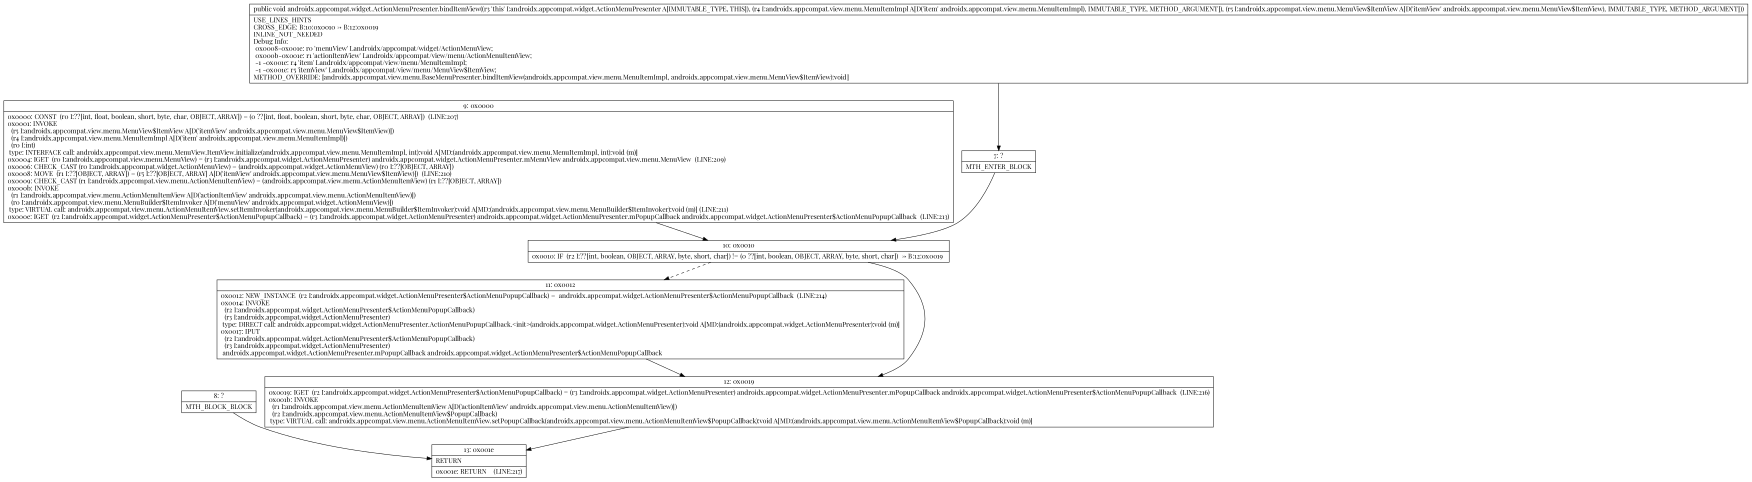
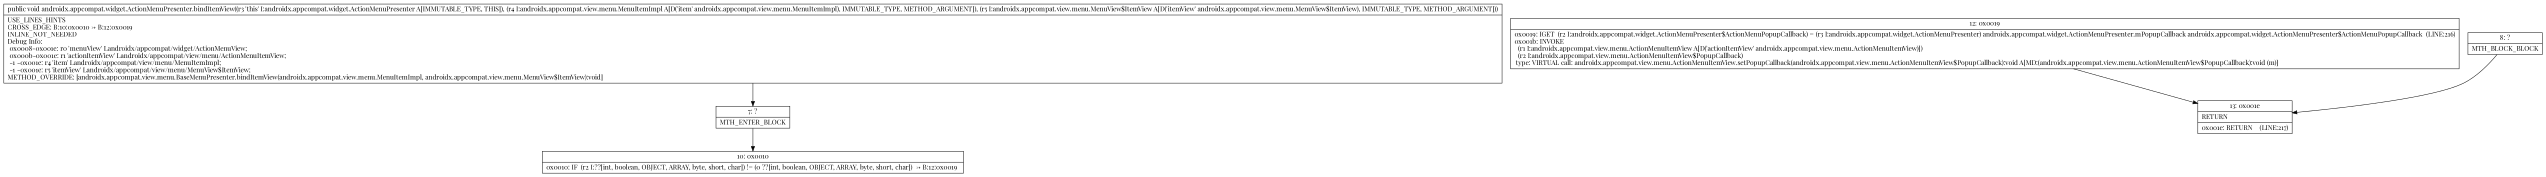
(479, 162) -> none
(924, 312) -> none
(560, 319) -> none
